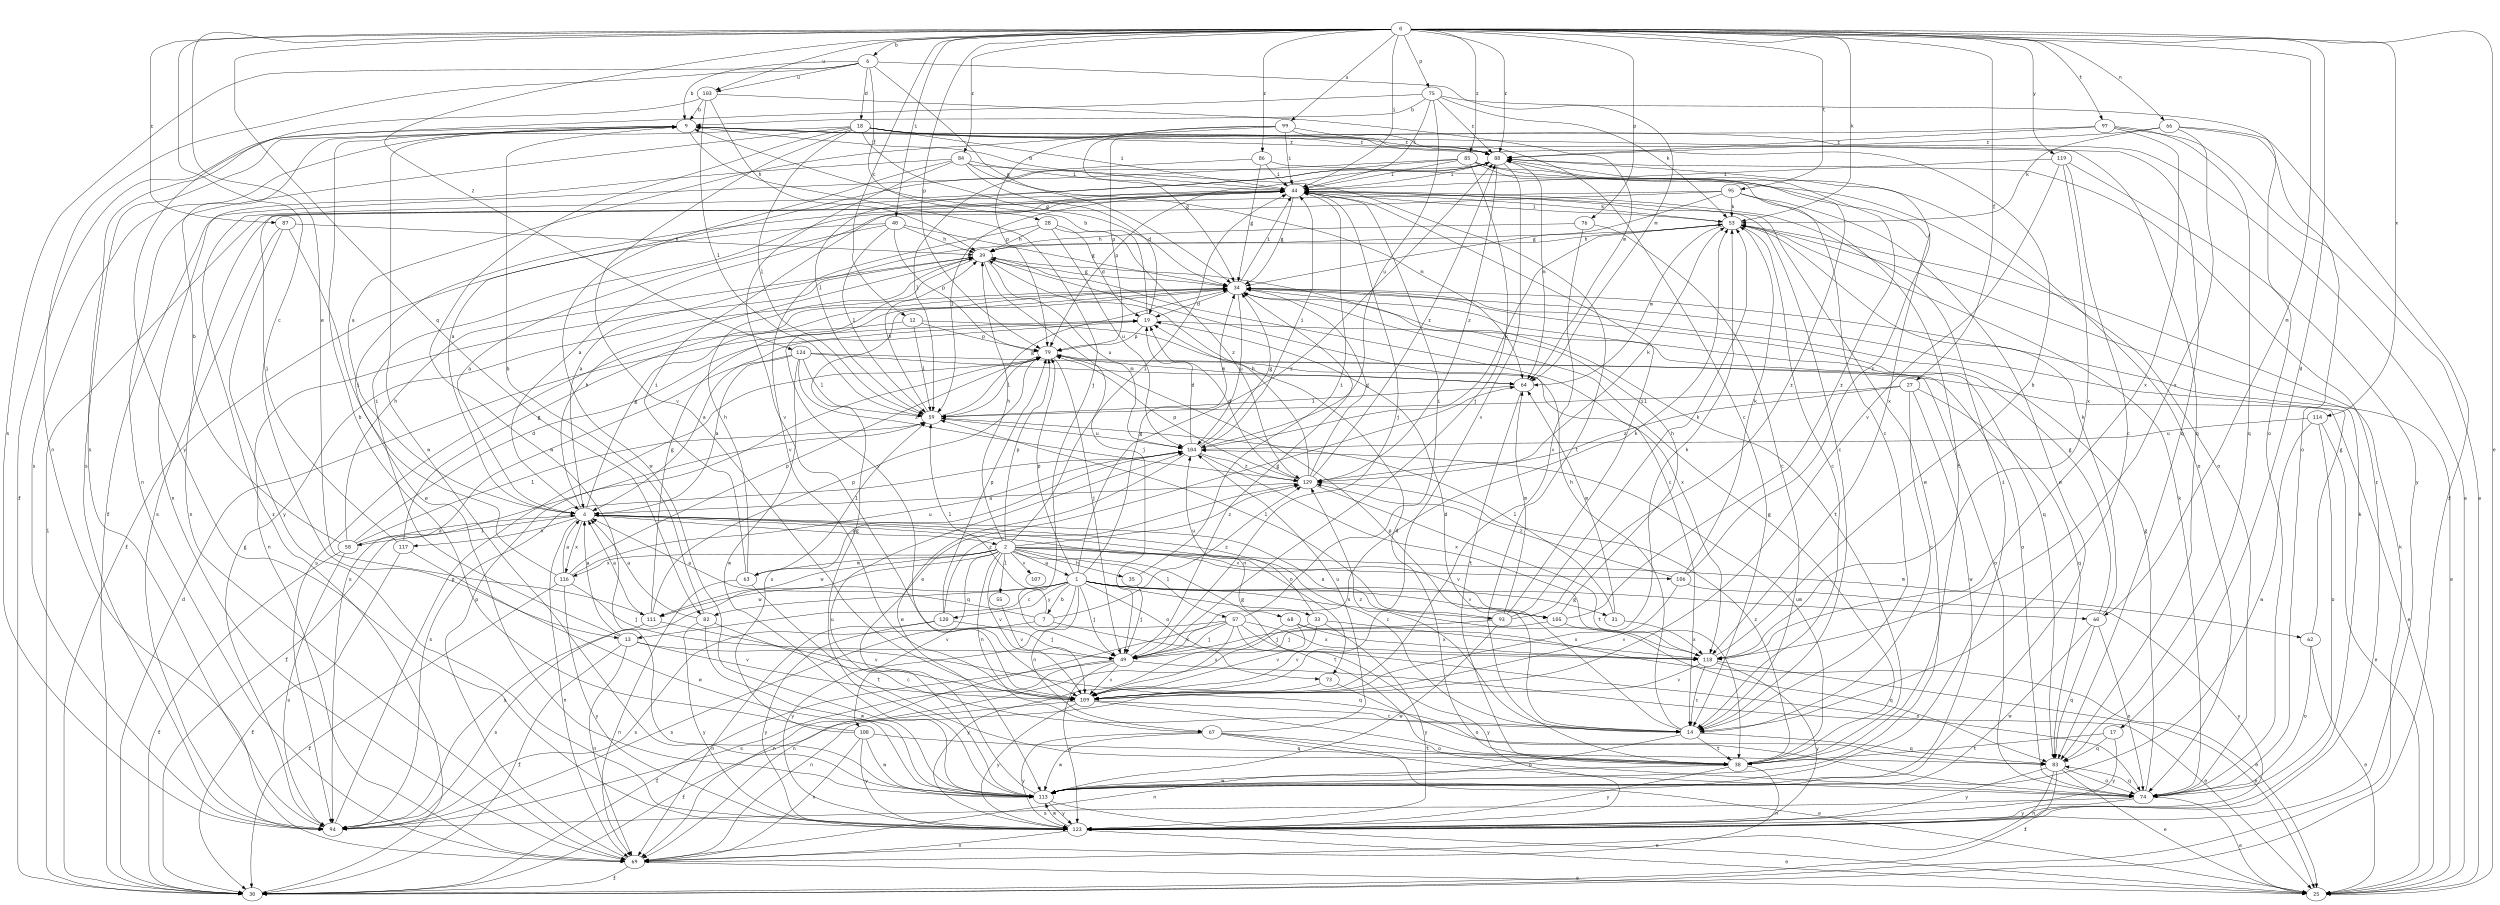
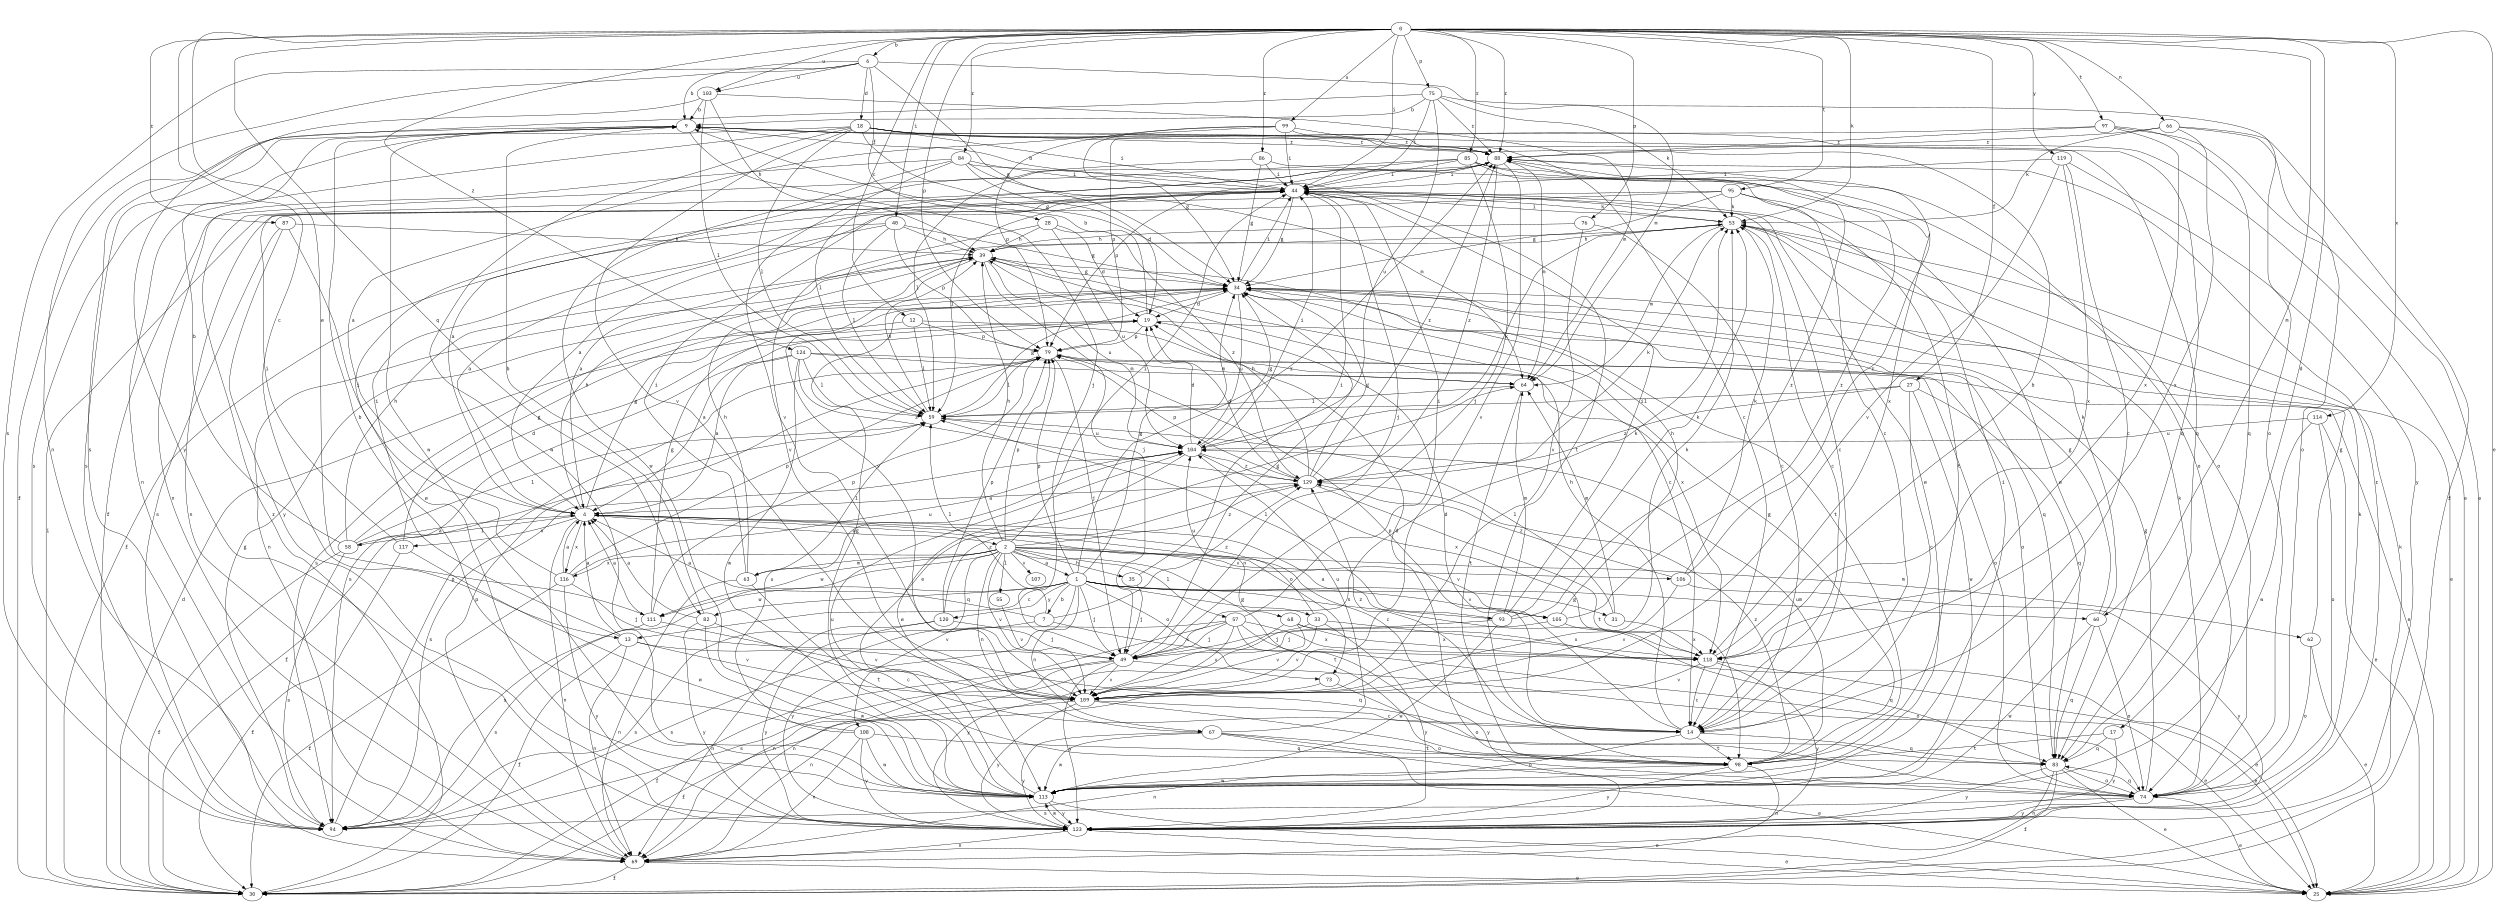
(1738, 765) -> (1738, 765)
